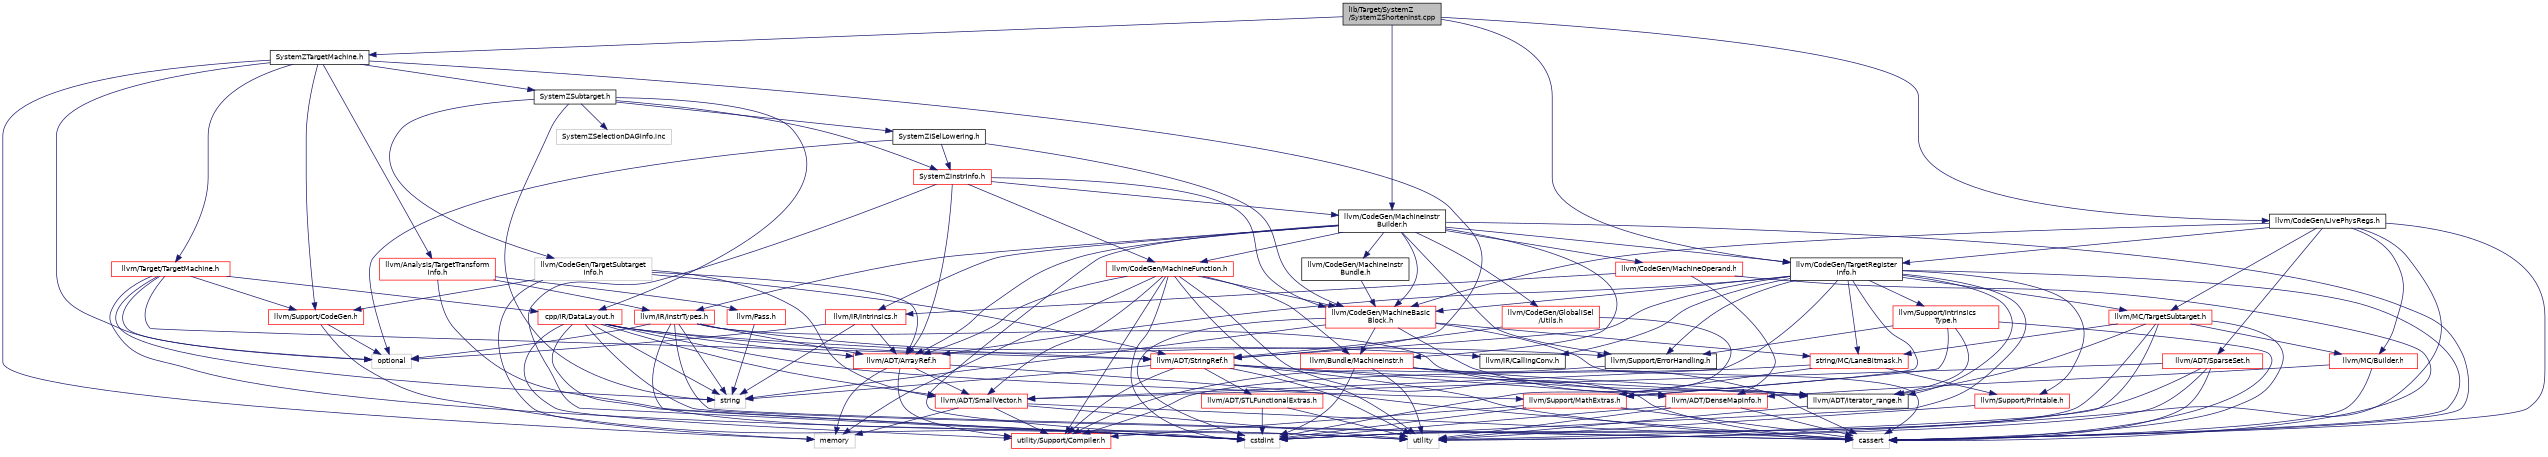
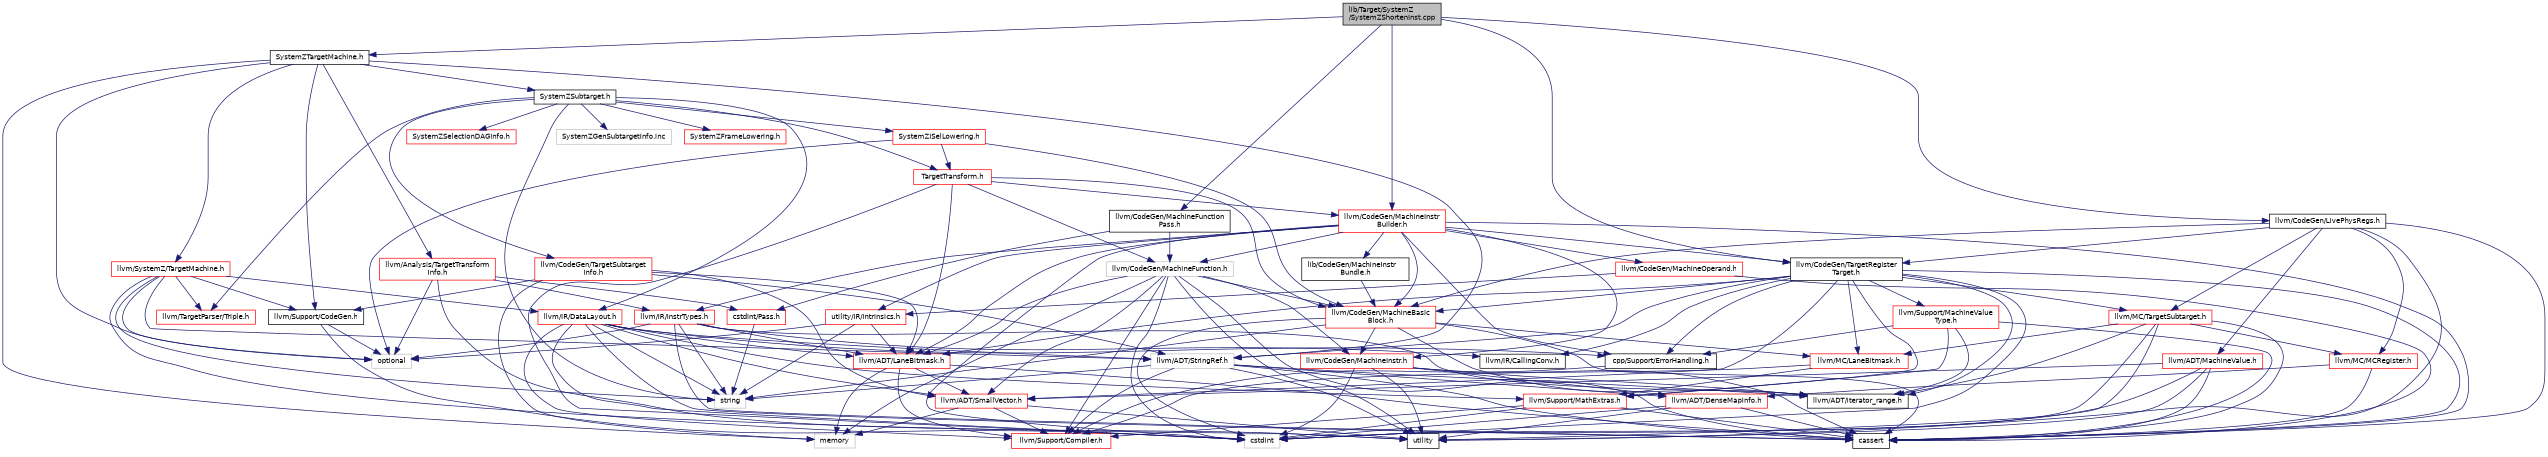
none -> (461, 137)
(614, 137) -> (614, 137)
none -> (735, 137)
(939, 137) -> (939, 137)
(952, 177) -> (952, 177)
none -> (1170, 221)
(1392, 221) -> (1392, 221)
(171, 269) -> (171, 269)
(593, 269) -> (593, 269)
(1170, 269) -> (1170, 269)
(1355, 269) -> (1355, 269)
(1846, 269) -> (1846, 269)
none -> (415, 314)
none -> (206, 317)
(316, 317) -> (316, 317)
(580, 317) -> (580, 317)
(756, 317) -> (756, 317)
(866, 317) -> (866, 317)
(1551, 317) -> none
(1946, 317) -> (1946, 317)
(1756, 328) -> none
(902, 361) -> (902, 361)
(1192, 361) -> (1192, 361)
(1357, 361) -> (1357, 361)
(1661, 361) -> (1661, 361)
(1859, 361) -> (1859, 361)
(2213, 361) -> (2213, 361)
(2373, 361) -> (2373, 361)
(1262, 401) -> none
(2022, 401) -> none
(1293, 415) -> none
(905, 422) -> none
(1627, 422) -> none
(1061, 441) -> (1061, 441)
(1423, 441) -> (1423, 441)
(1871, 441) -> (1871, 441)
